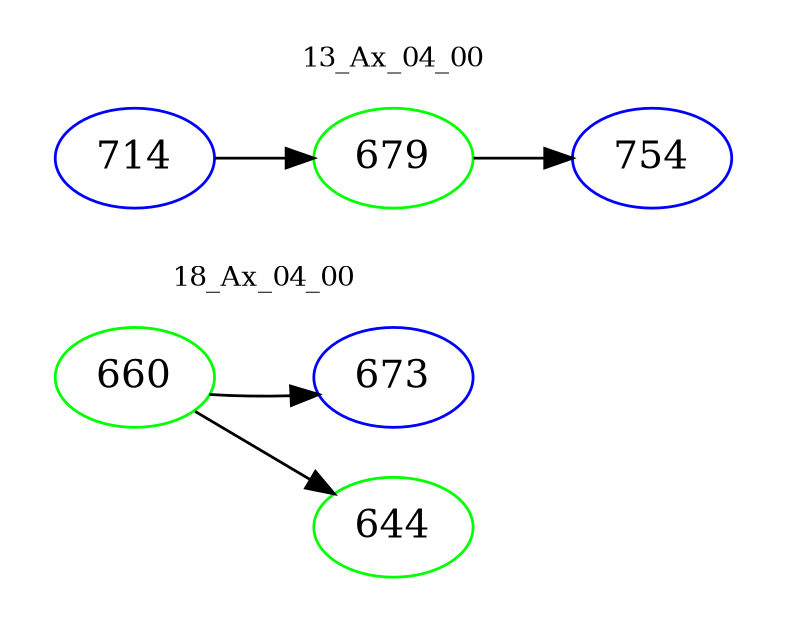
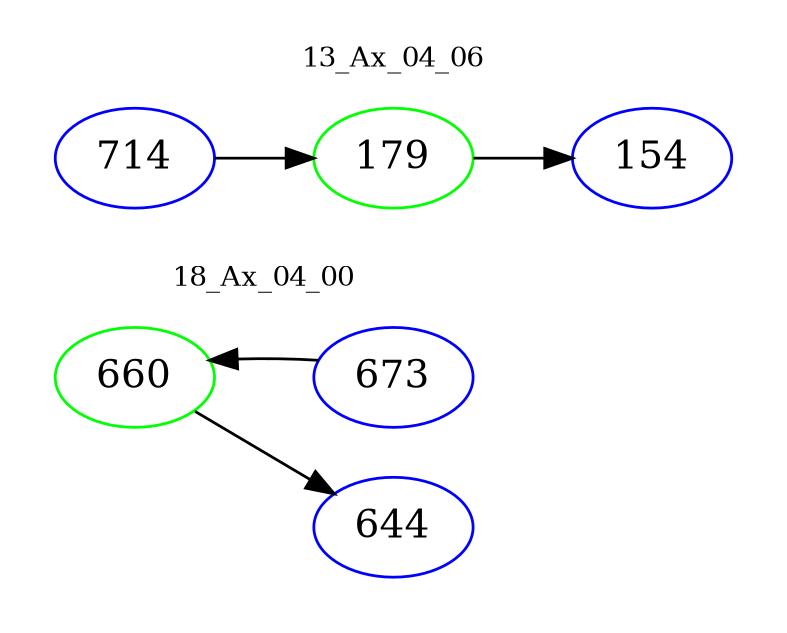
(393, 60) -> (393, 60)
(393, 158) -> (393, 158)
(652, 158) -> (652, 158)
(250, 396) -> (278, 359)
(393, 527) -> (393, 527)
